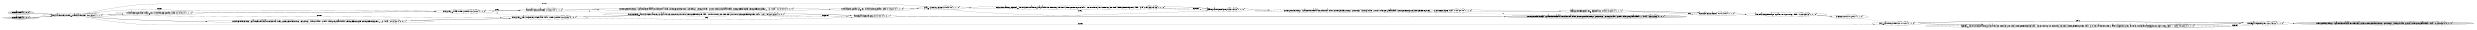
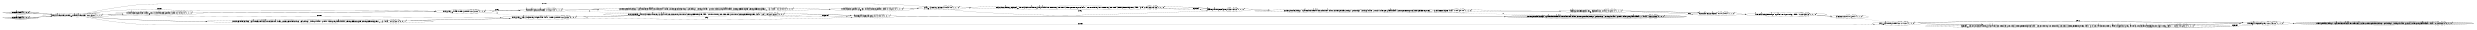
(21, 13) -> (21, 13)
